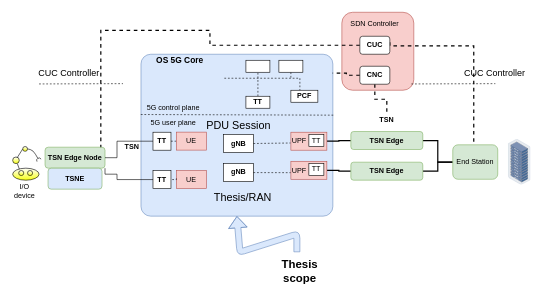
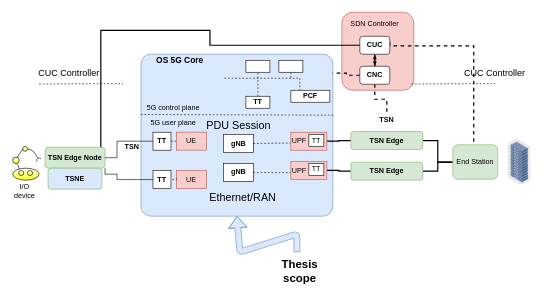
(179, 30) -> (179, 30)
none -> (375, 60)
(304, 96) -> (310, 96)
(243, 198) -> (243, 198)
